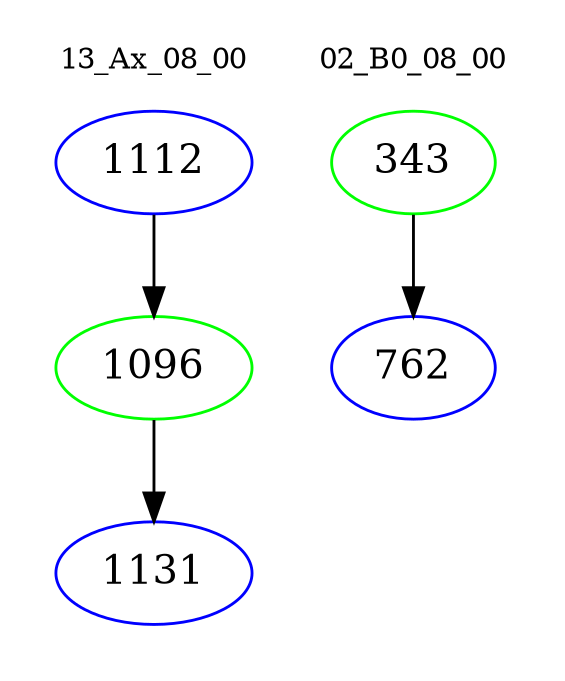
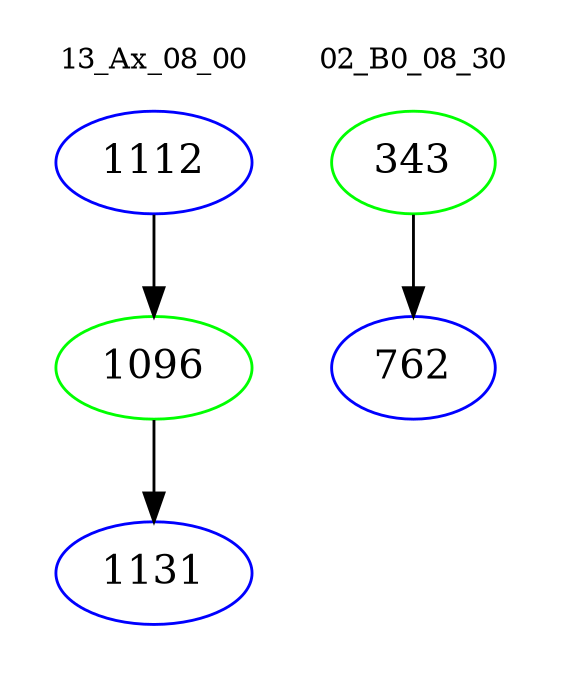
(413, 61) -> (413, 61)
